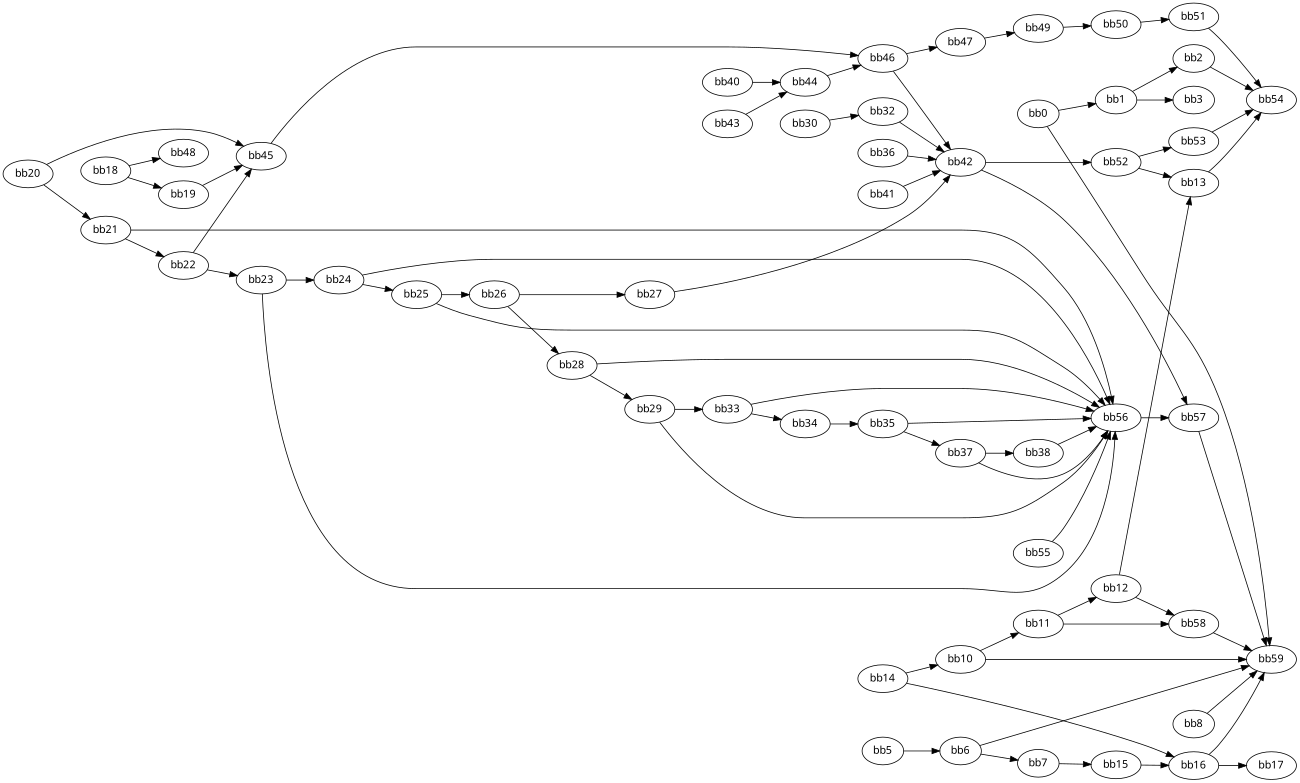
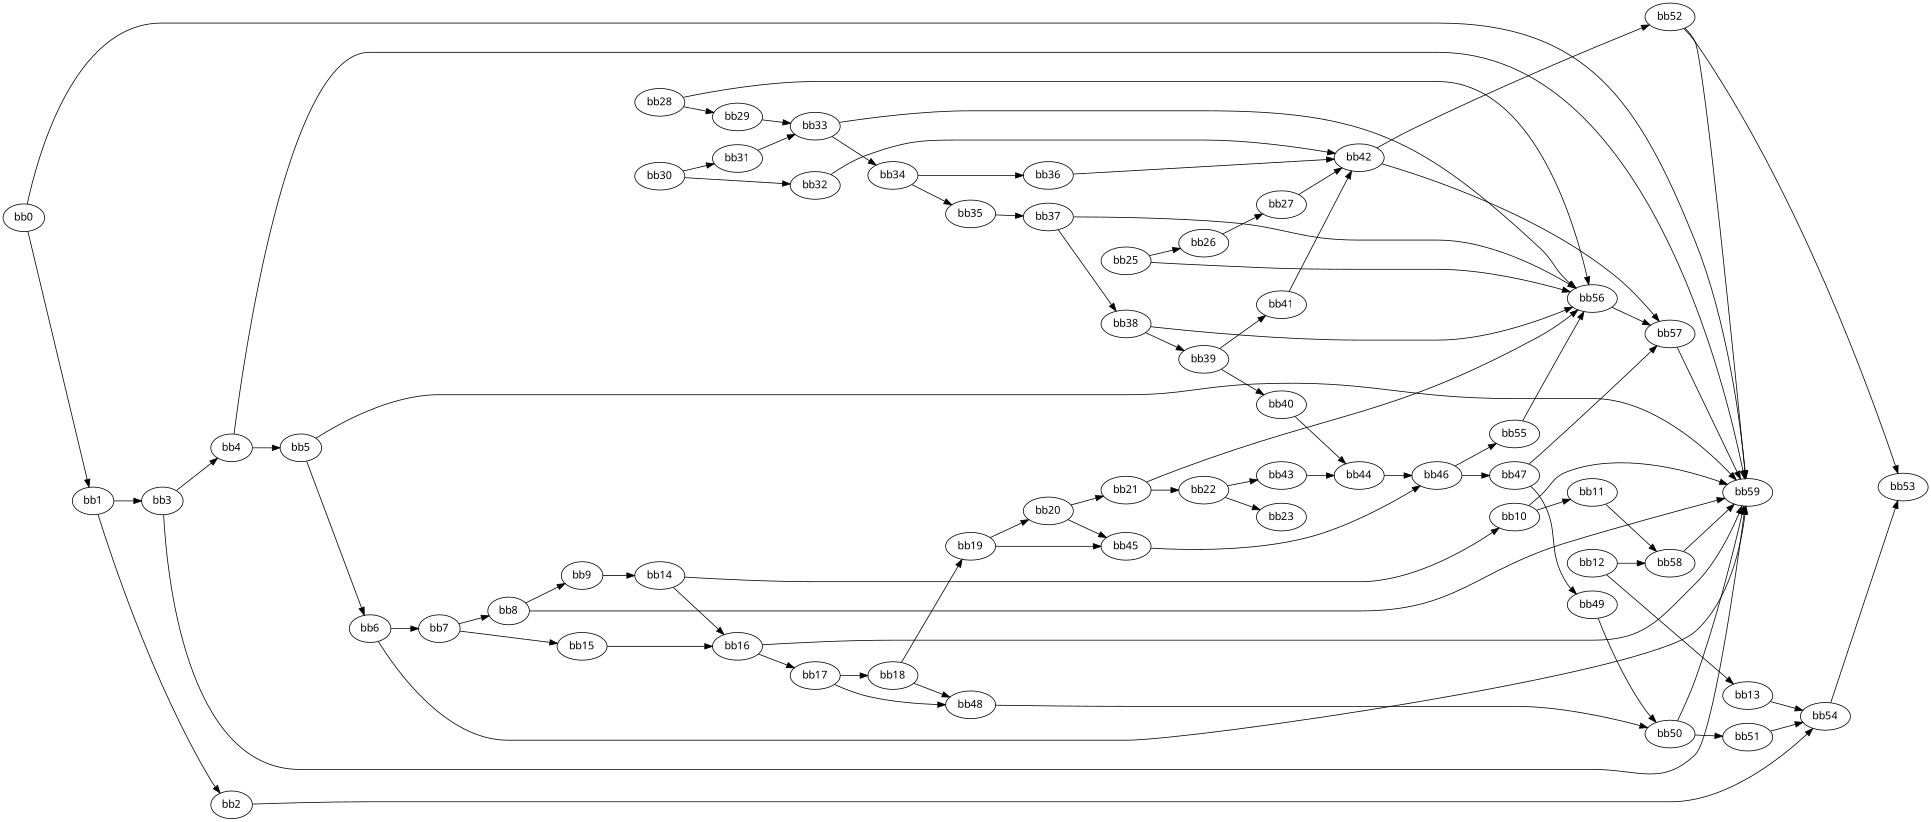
(920, 107) -> (1472, 457)
(1229, 123) -> (1863, 605)
none -> (738, 159)
(1151, 172) -> (1722, 247)
none -> (967, 175)
(220, 214) -> (1239, 484)
(339, 280) -> none
(526, 323) -> none
none -> (1204, 359)
none -> (1031, 395)
none -> (1591, 408)
(996, 421) -> none
none -> (232, 448)
(879, 518) -> none
none -> (1006, 530)
none -> (582, 576)
(635, 589) -> none
(1074, 608) -> none
none -> (1715, 619)
none -> (470, 621)
none -> (850, 676)
none -> (885, 700)
none -> (1319, 706)
none -> (966, 769)
